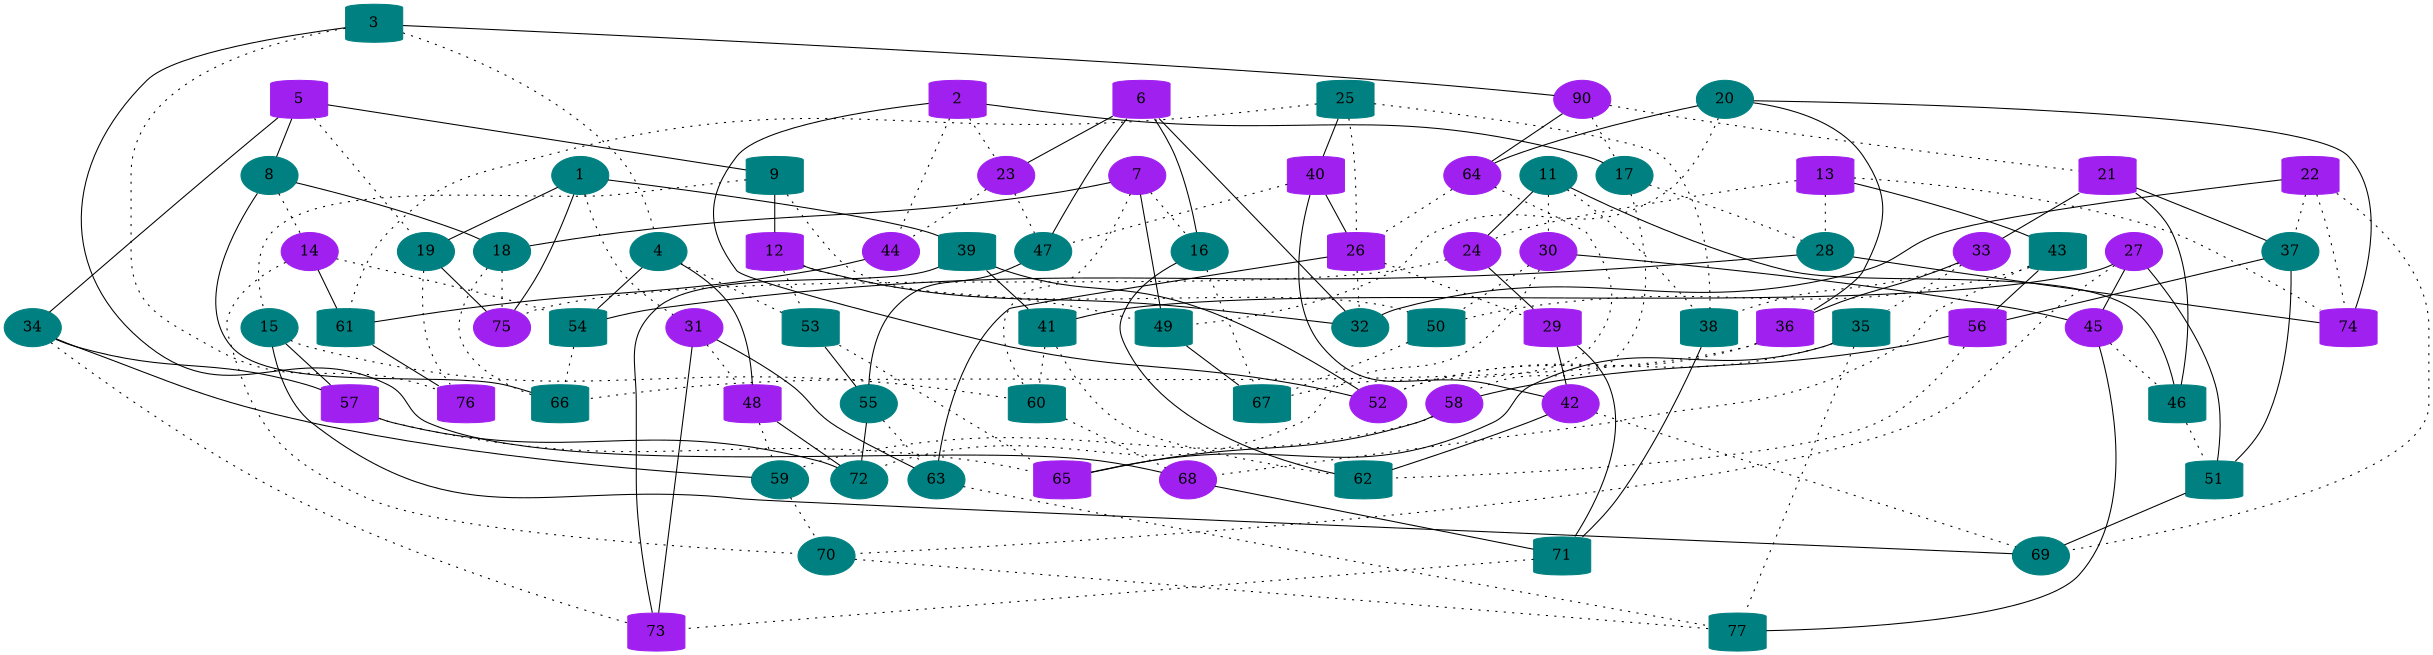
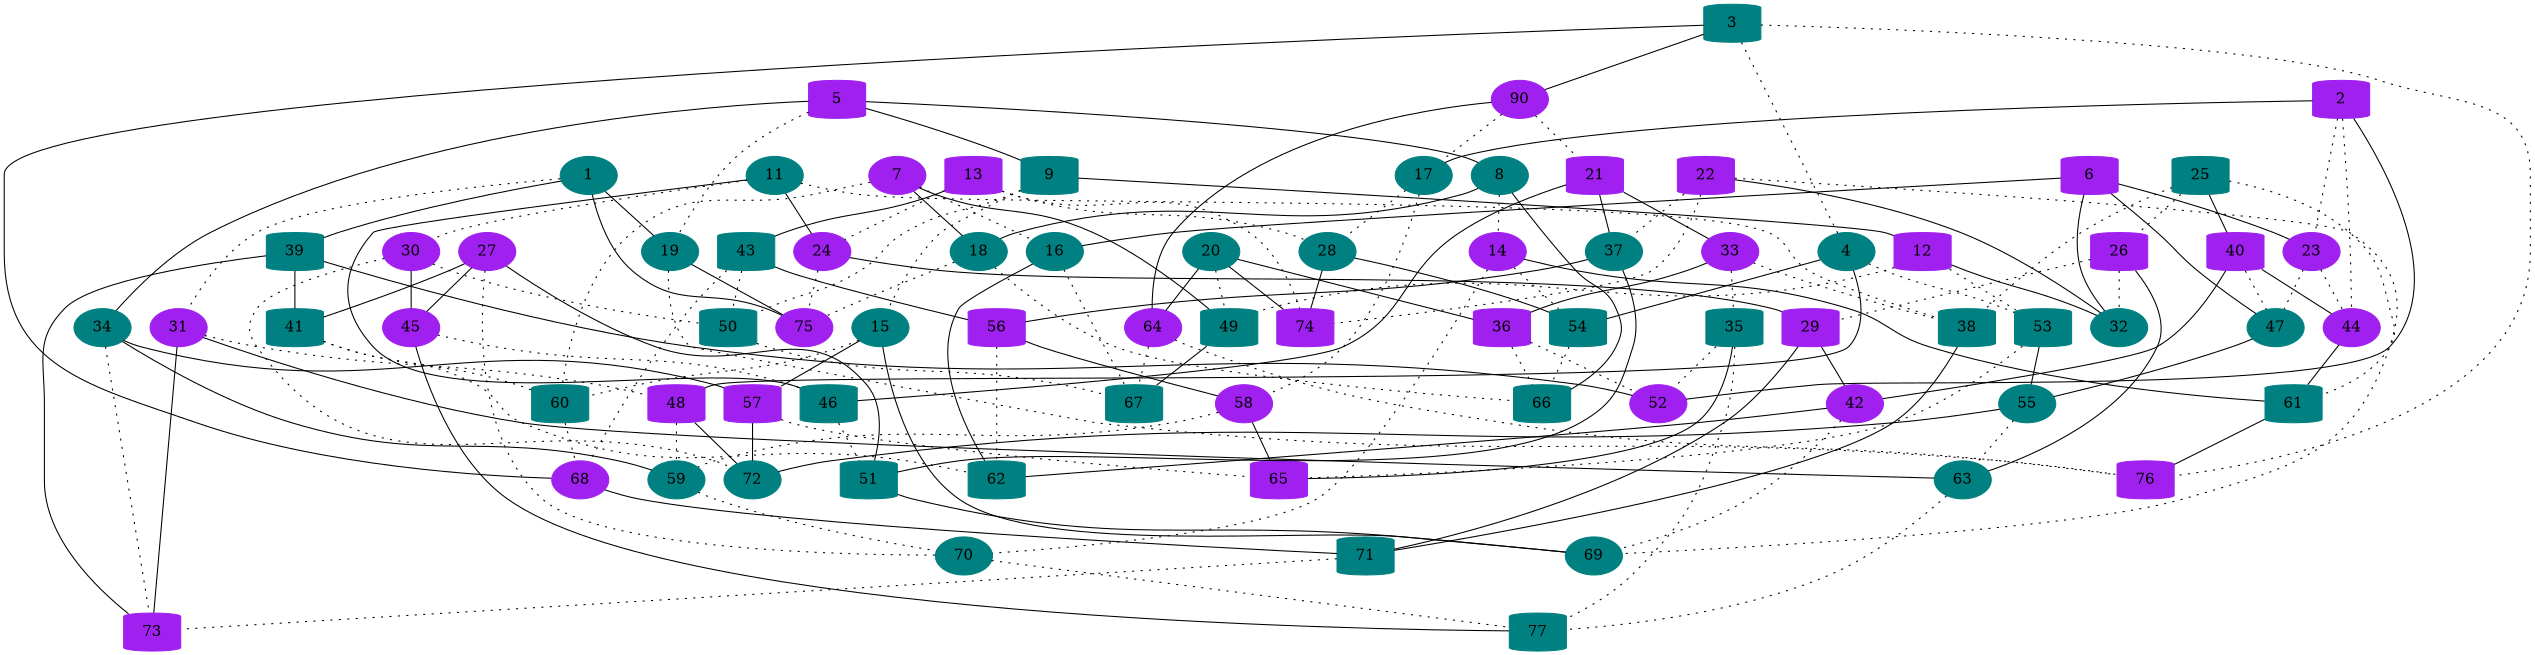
(1417, 212) -> (1522, 425)
(1336, 214) -> (2300, 294)
